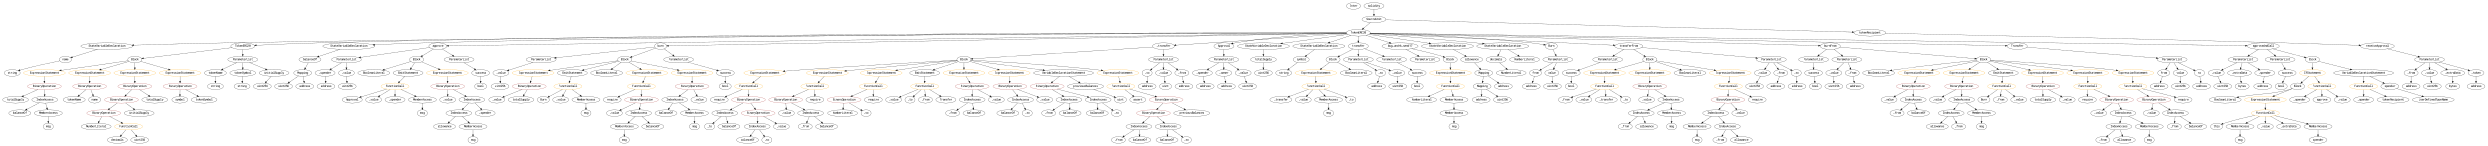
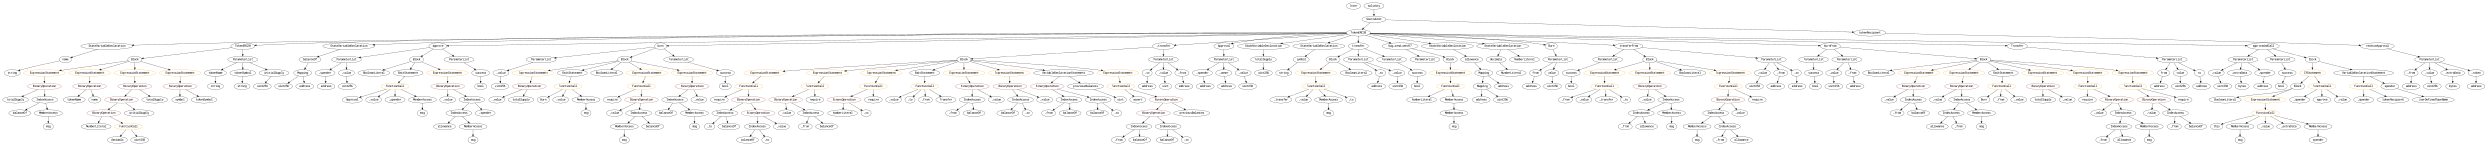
(1400, 46) -> (1400, 46)
